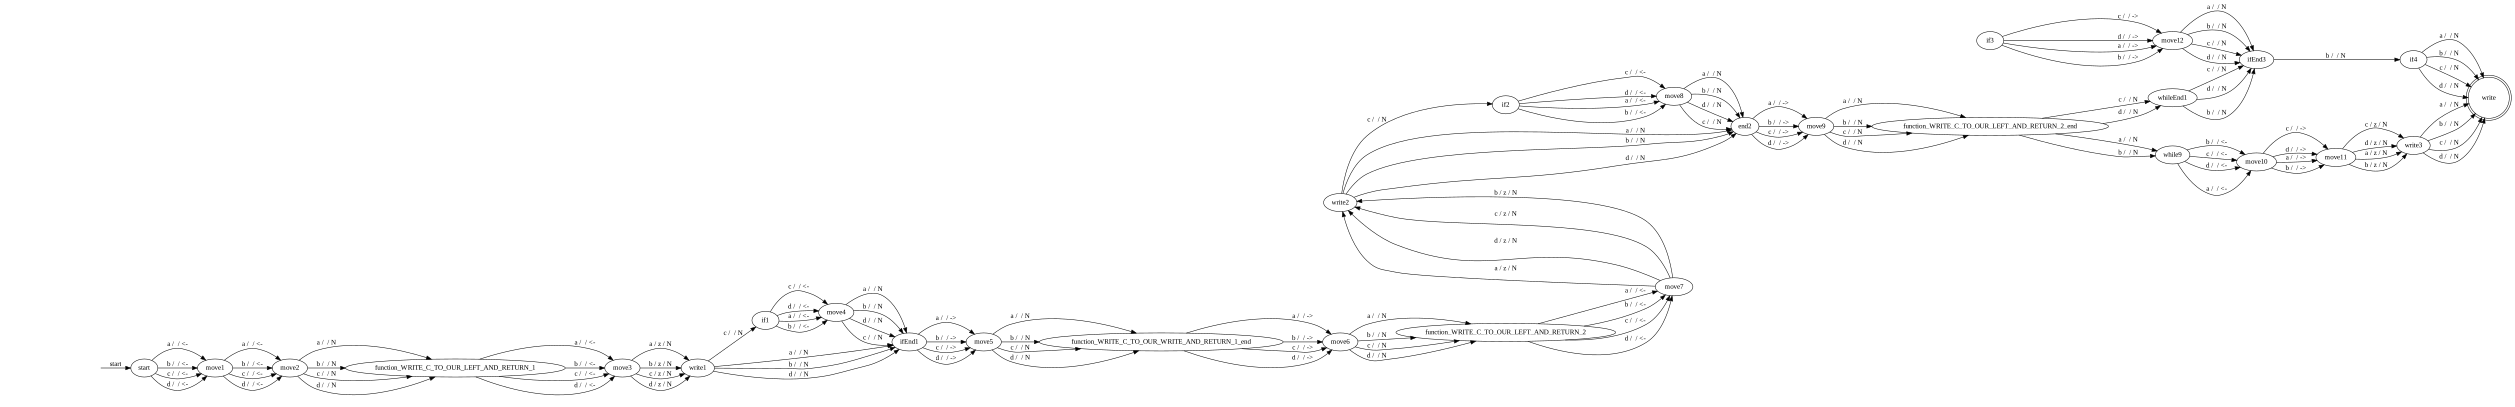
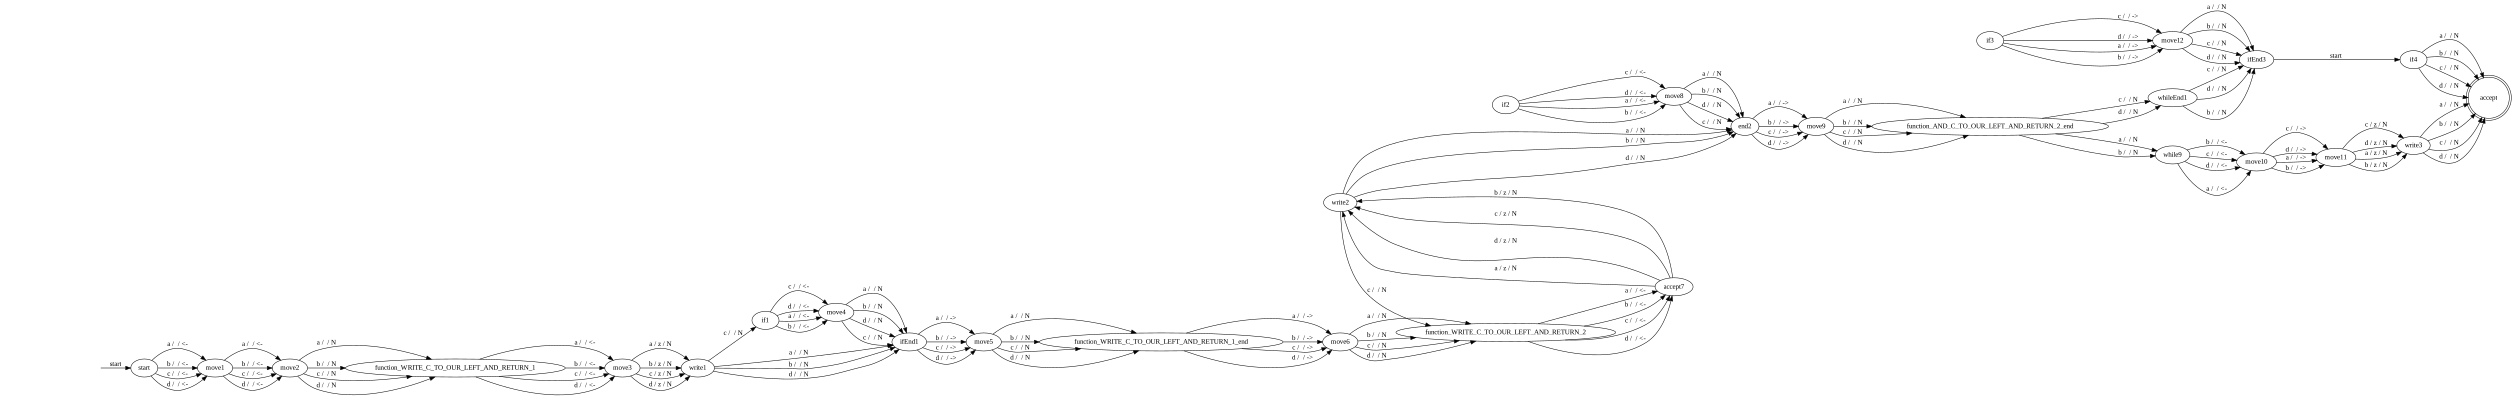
(2336, 56) -> (2336, 56)
(2489, 98) -> (2489, 98)
(1394, 120) -> (1360, 286)
(1990, 126) -> (1990, 126)
(1674, 287) -> (1674, 287)
(1161, 342) -> (1161, 342)
